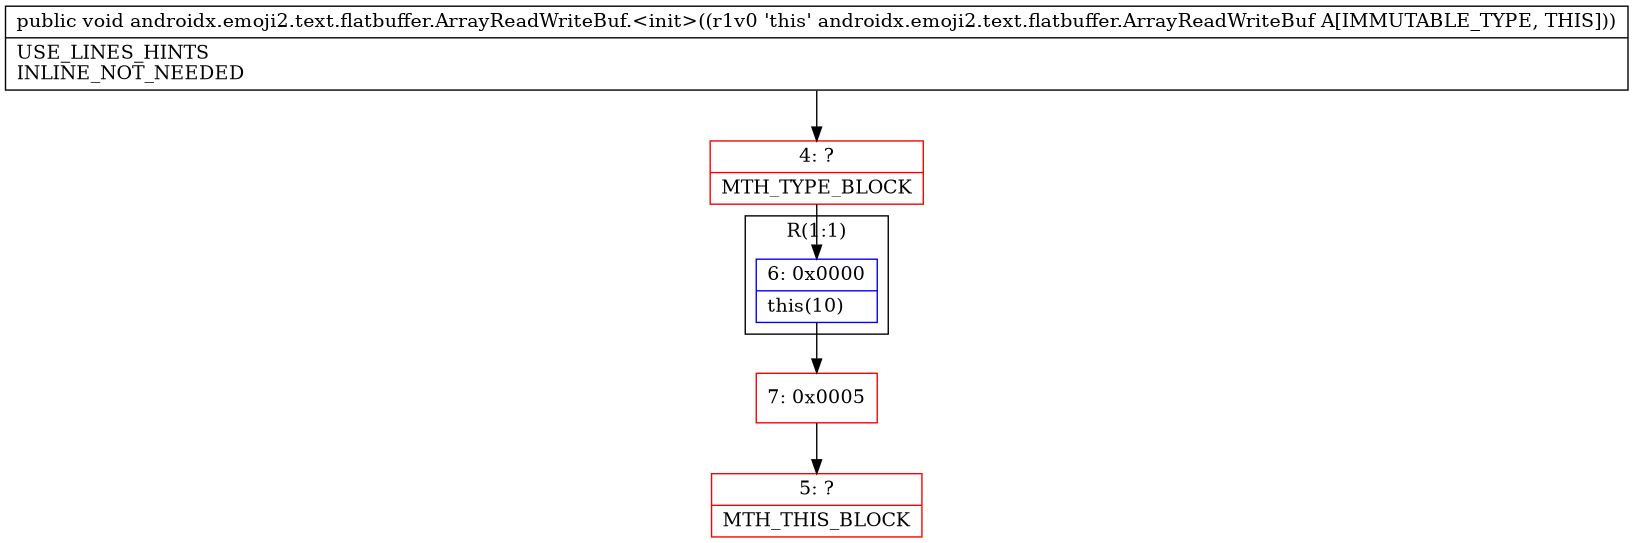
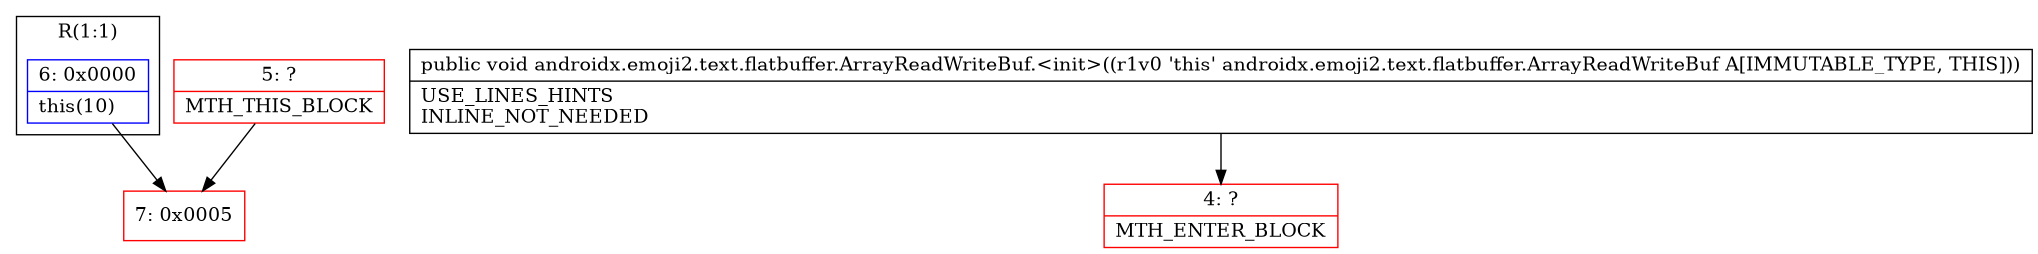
(817, 188) -> (1221, 231)
(817, 225) -> none
(817, 441) -> (233, 152)
